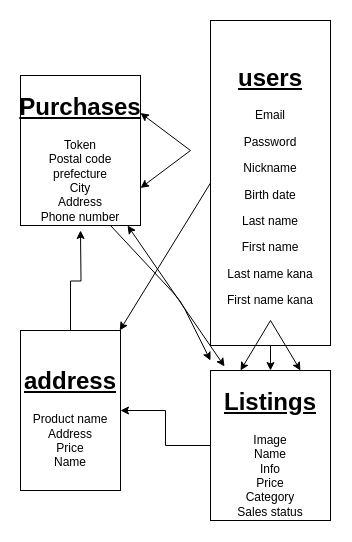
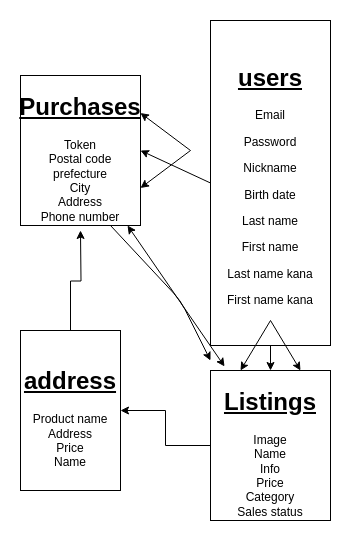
(167, 254) -> (178, 168)
